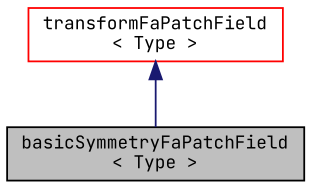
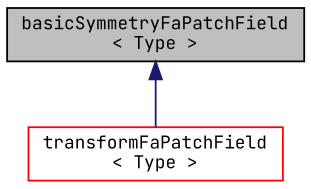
(156, 103) -> (156, 103)
